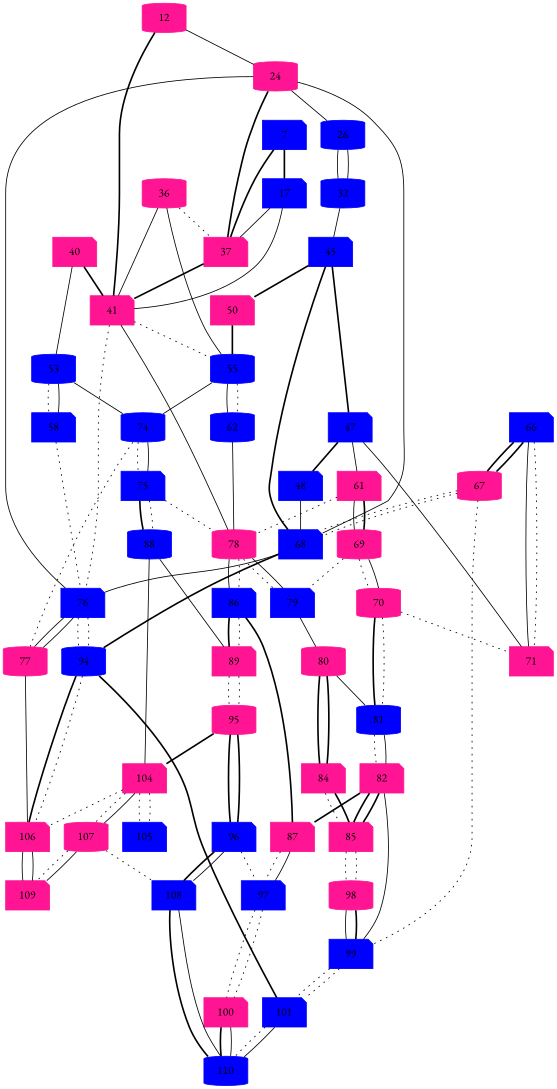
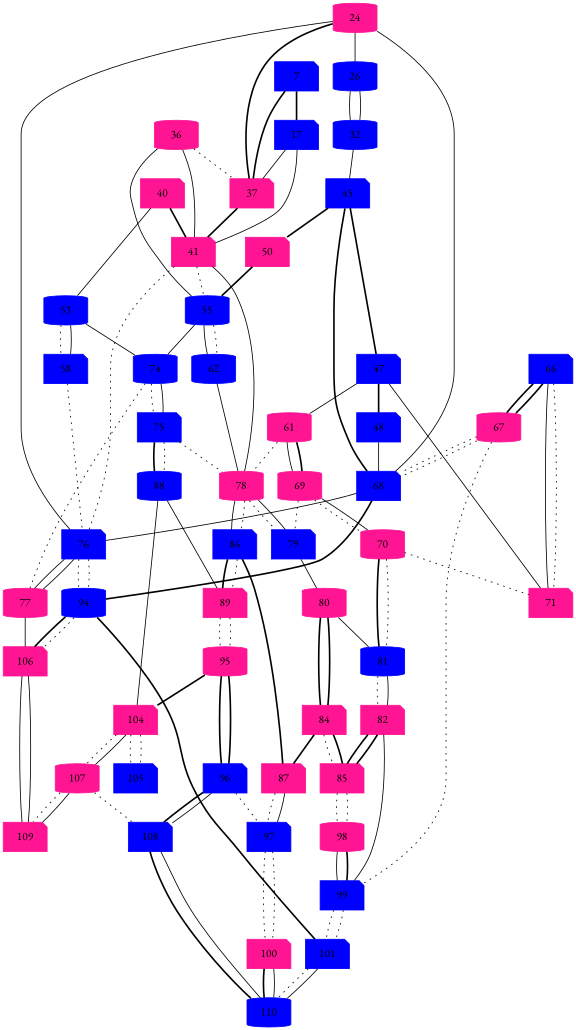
(164, 18) -> none
(359, 486) -> (289, 427)
(346, 802) -> (304, 749)
(86, 808) -> none
